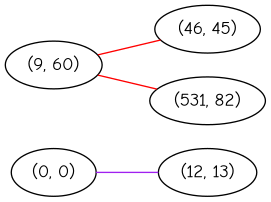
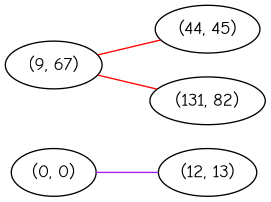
(208, 29) -> (208, 29)
(54, 65) -> (54, 65)
(208, 101) -> (208, 101)
